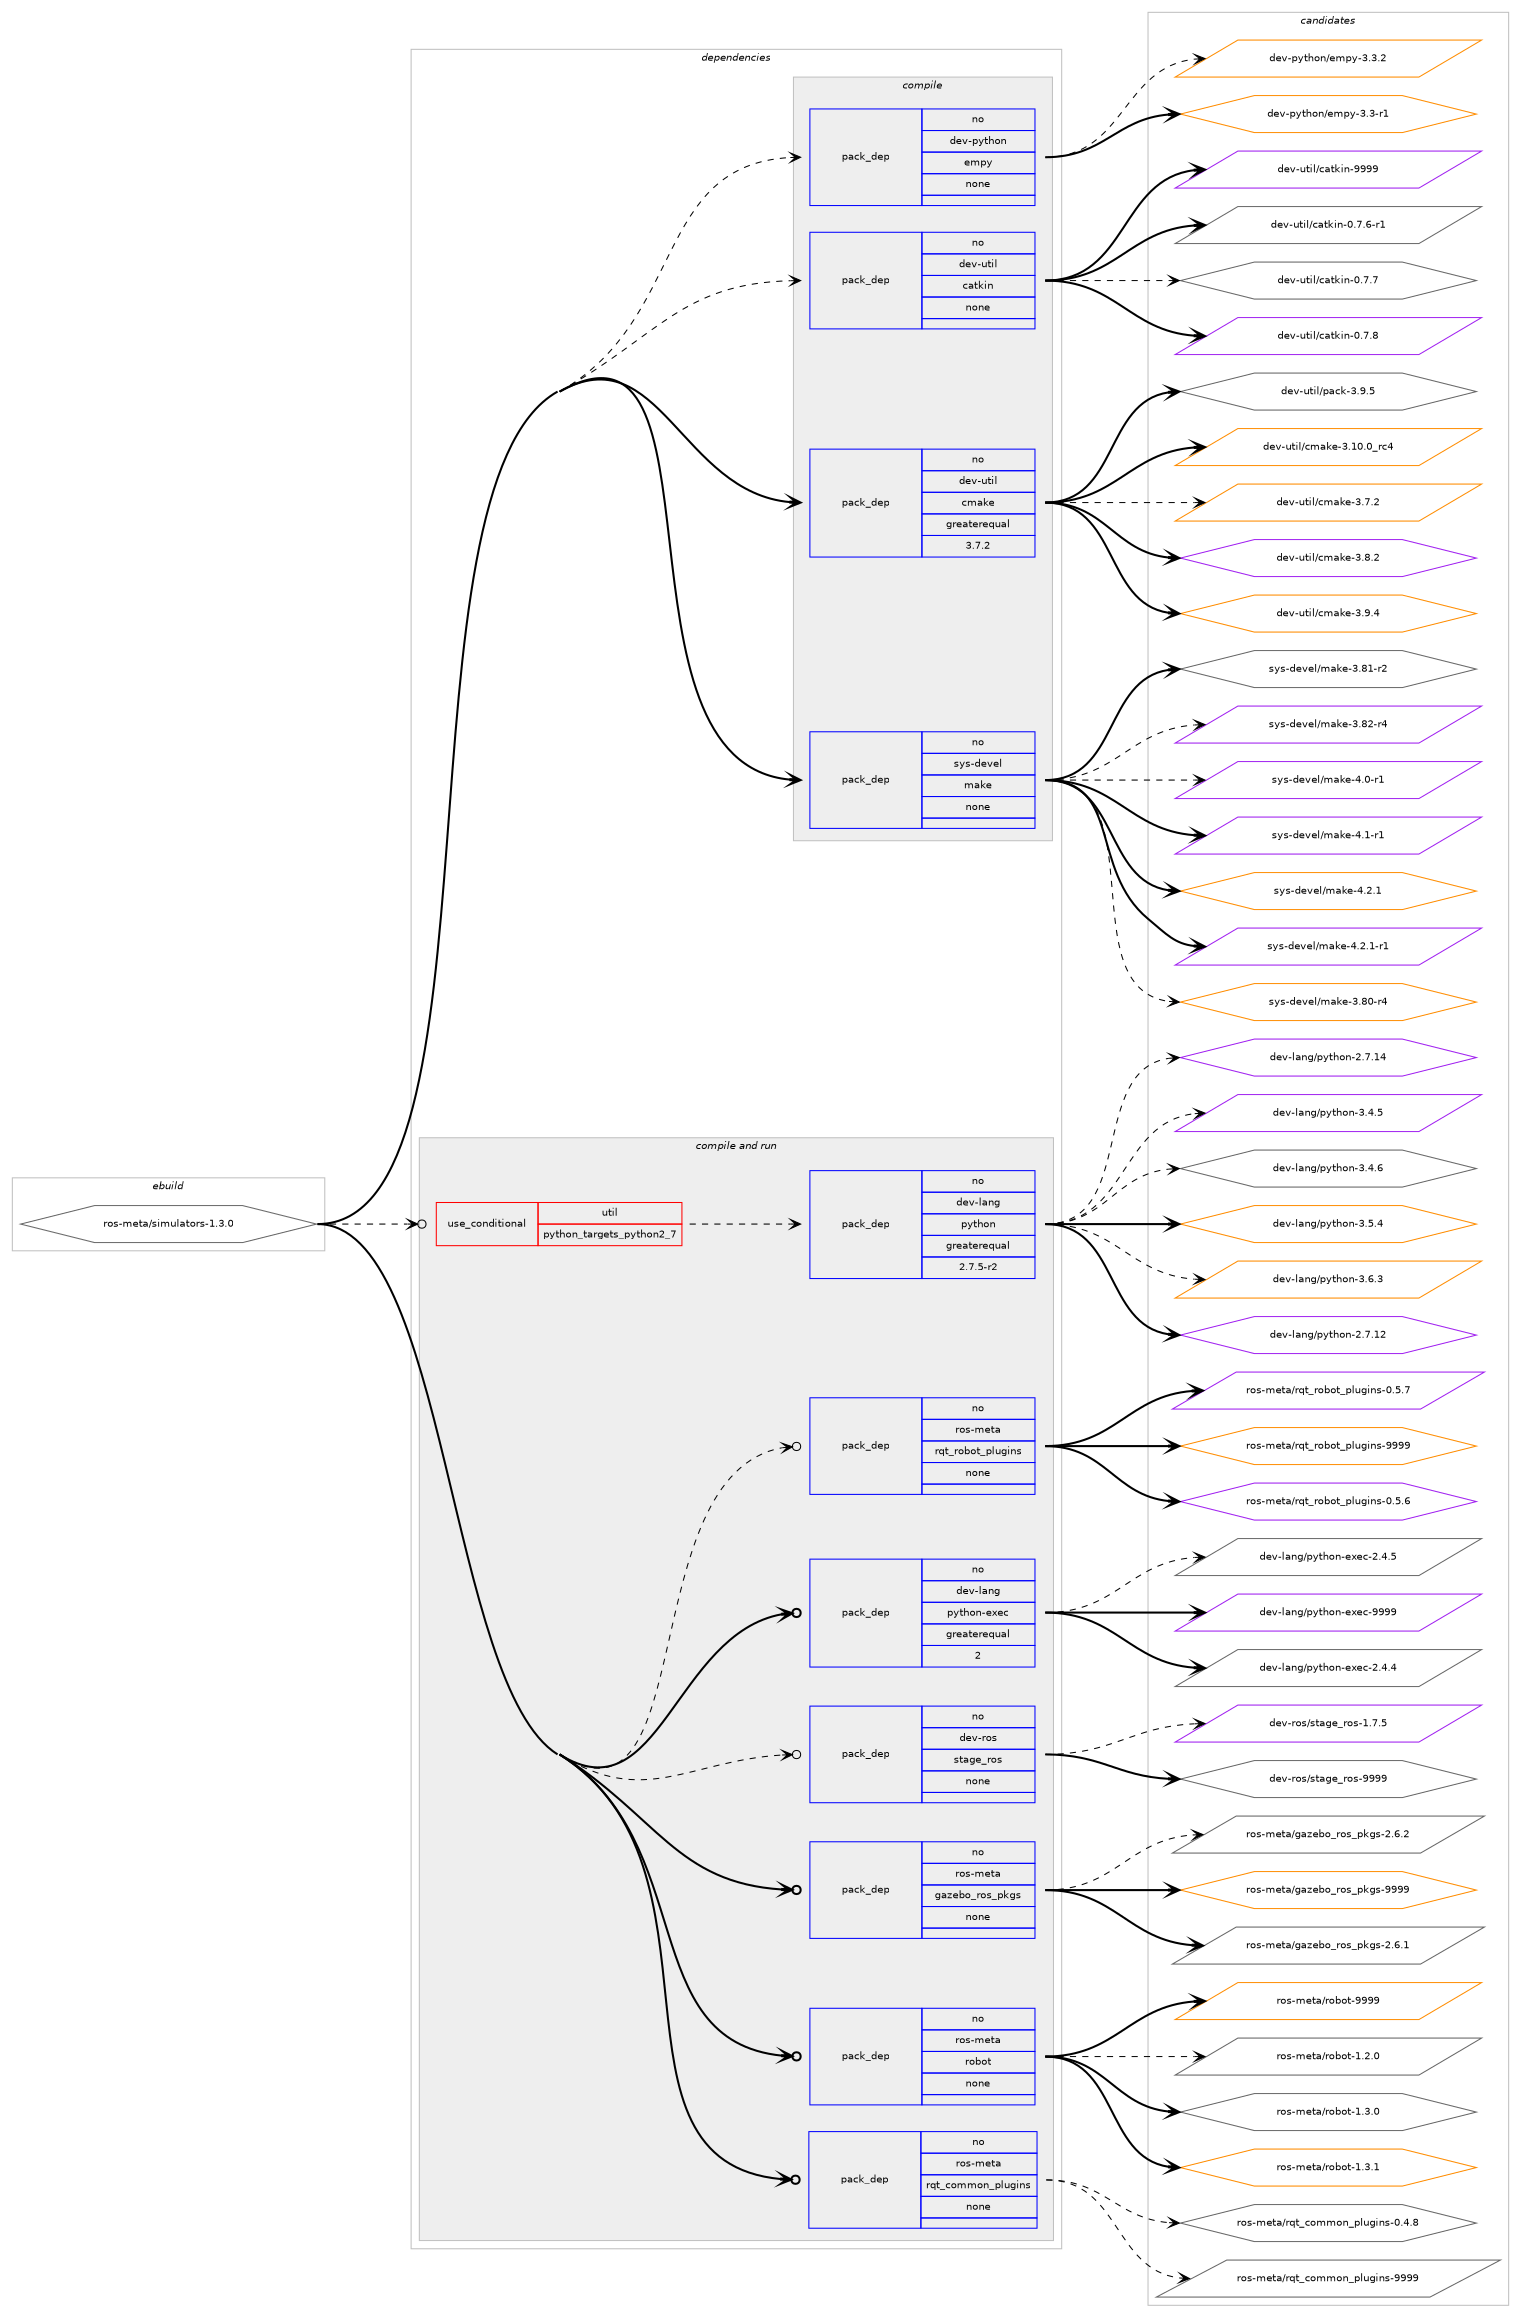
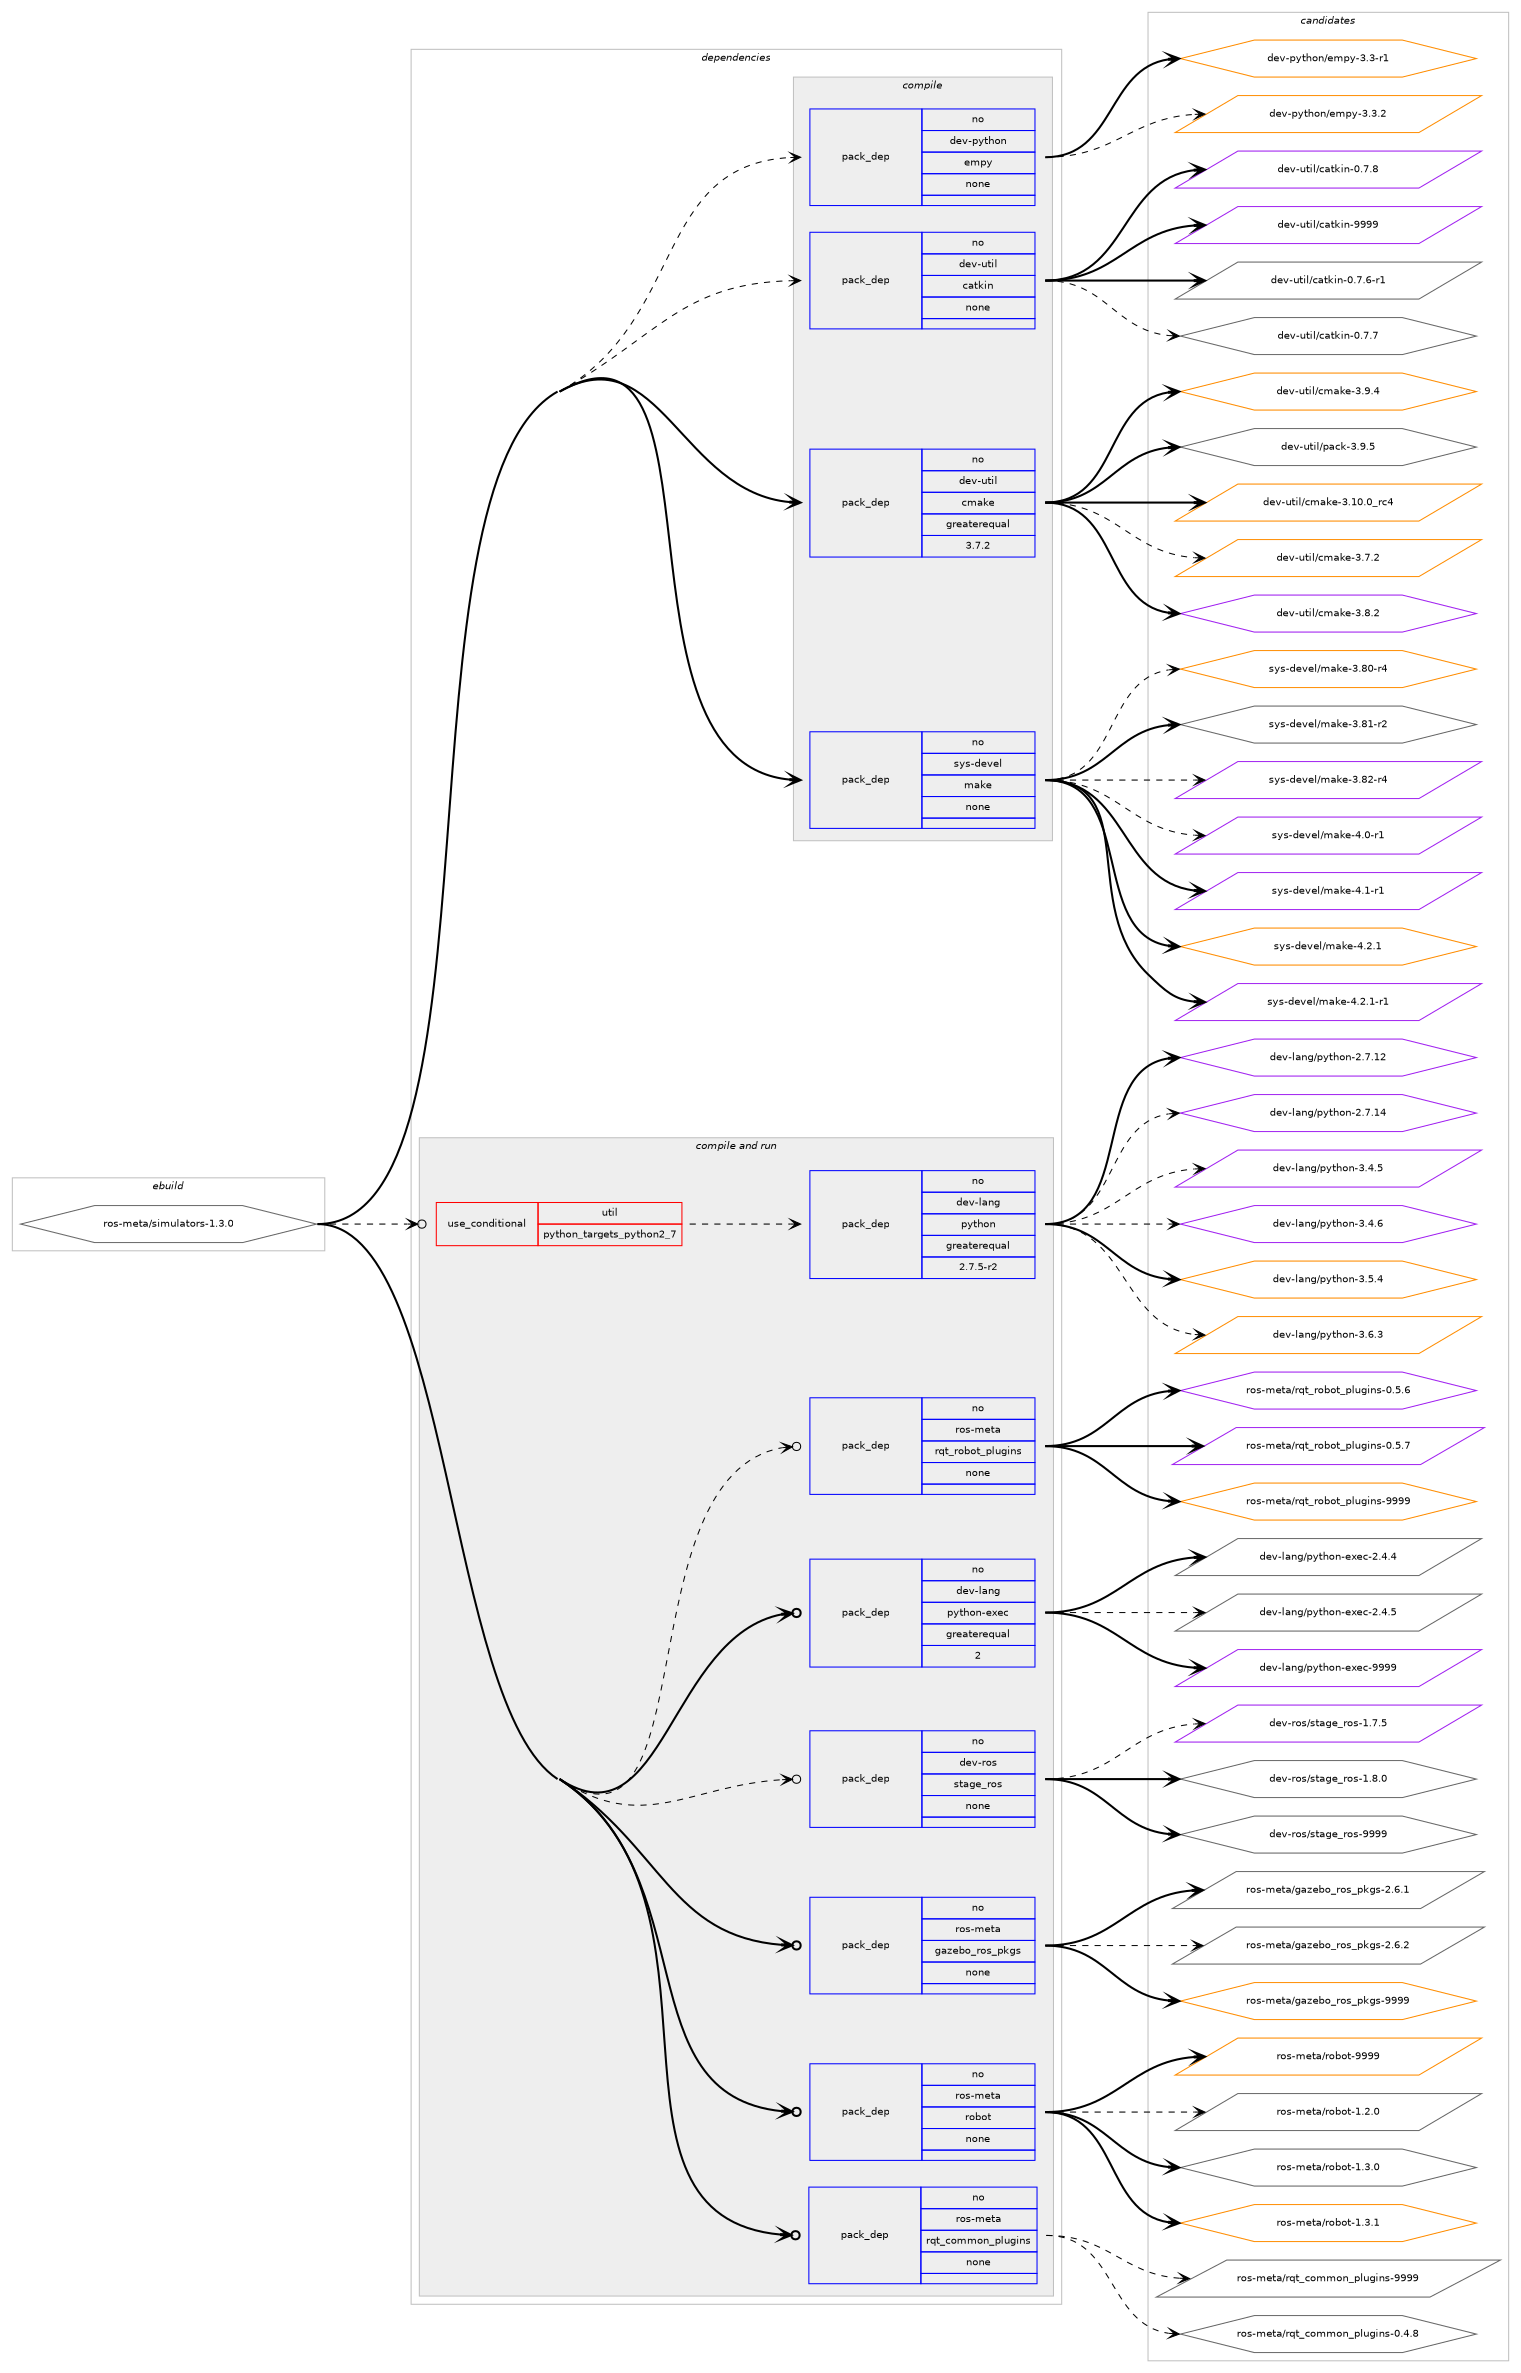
(1328, 1169) -> (1328, 1224)
none -> (1328, 1779)
